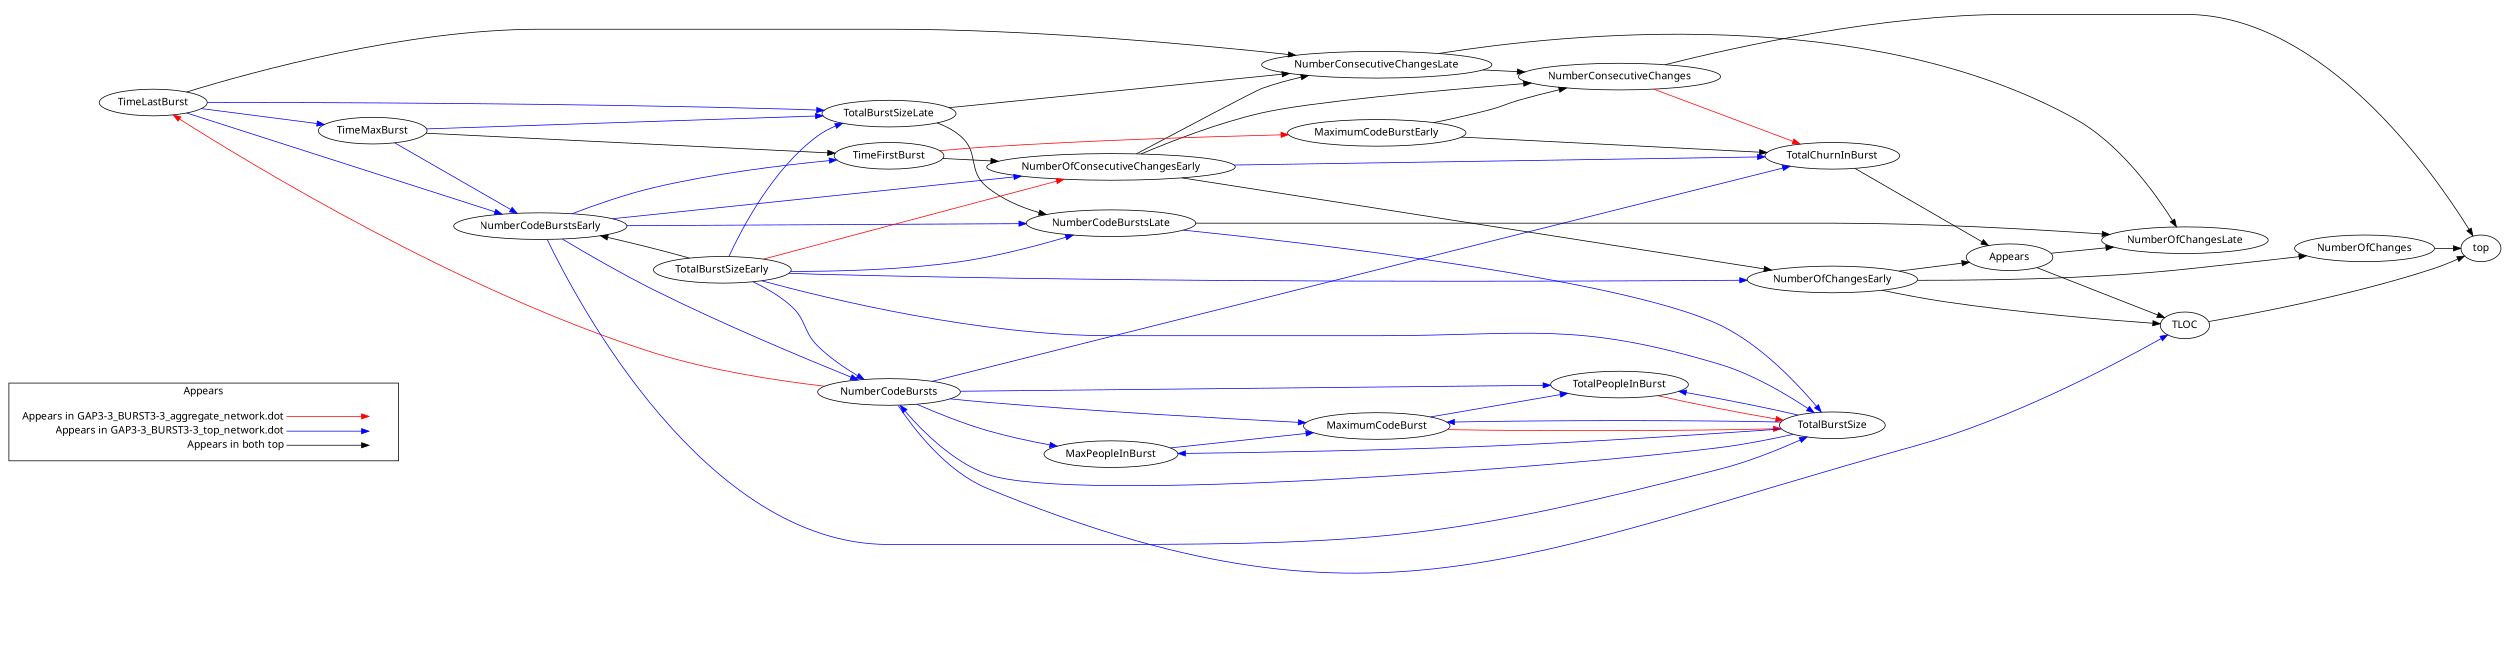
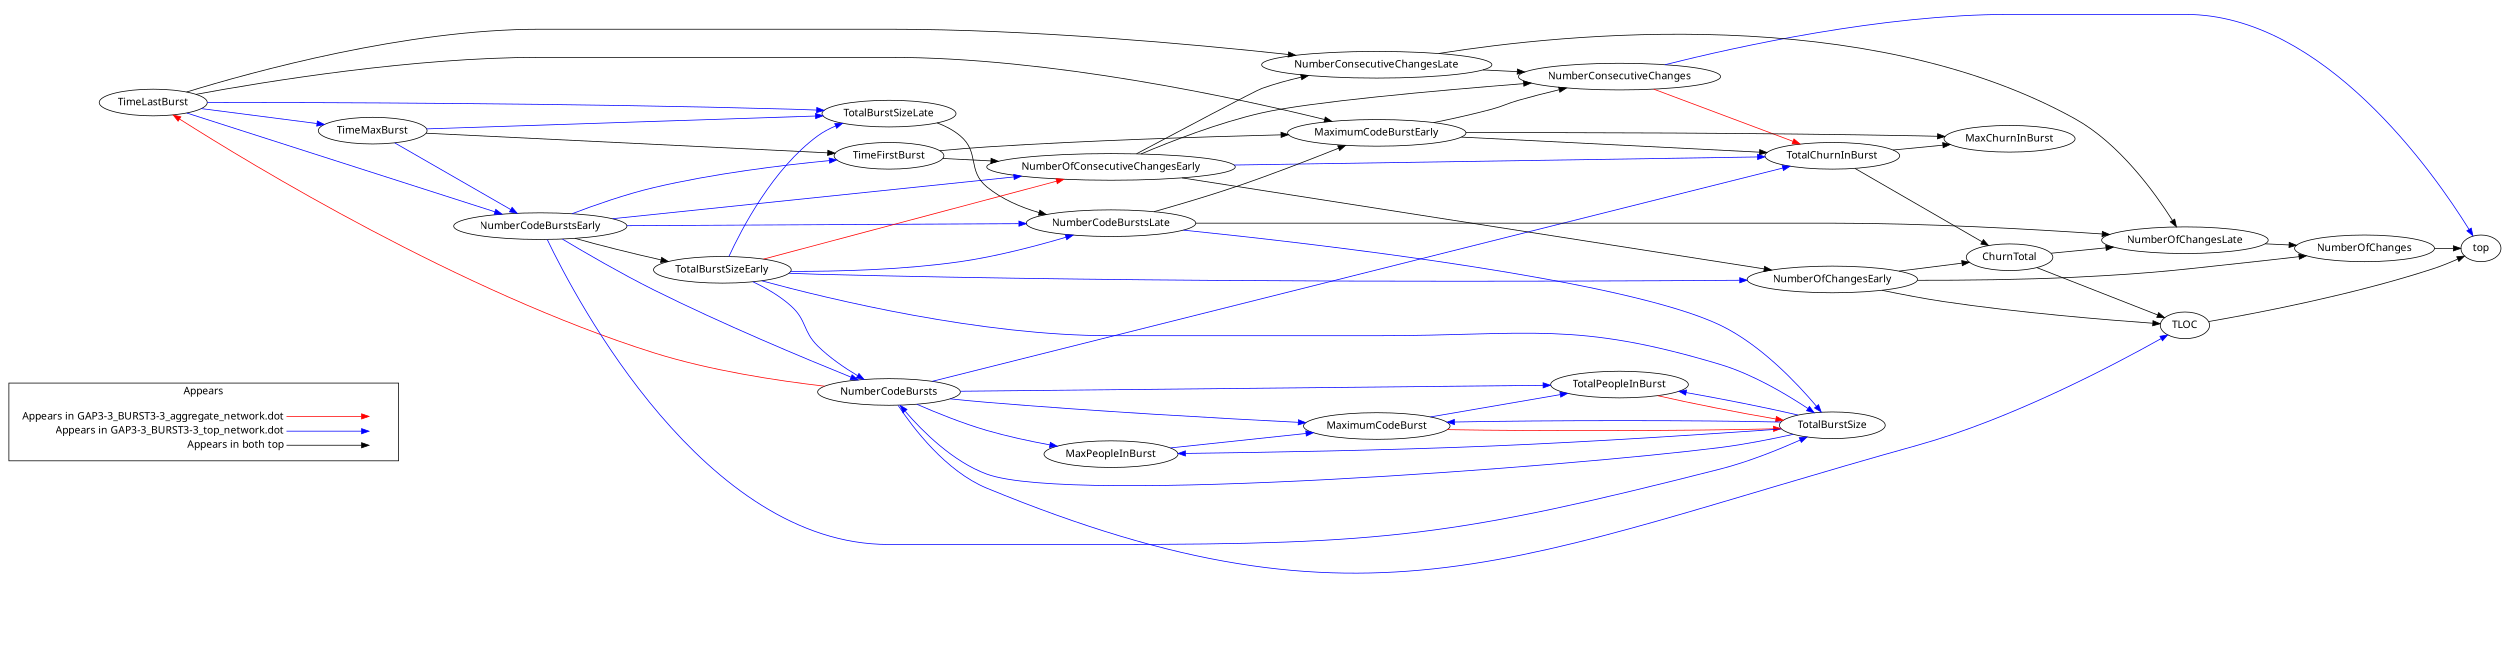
(2108, 14) -> (2108, 14)
none -> (762, 57)
(1115, 91) -> none
none -> (2010, 139)
(1110, 141) -> (1110, 141)
none -> (1247, 183)
none -> (2277, 244)
(649, 247) -> (618, 250)
(2010, 257) -> (2010, 257)
